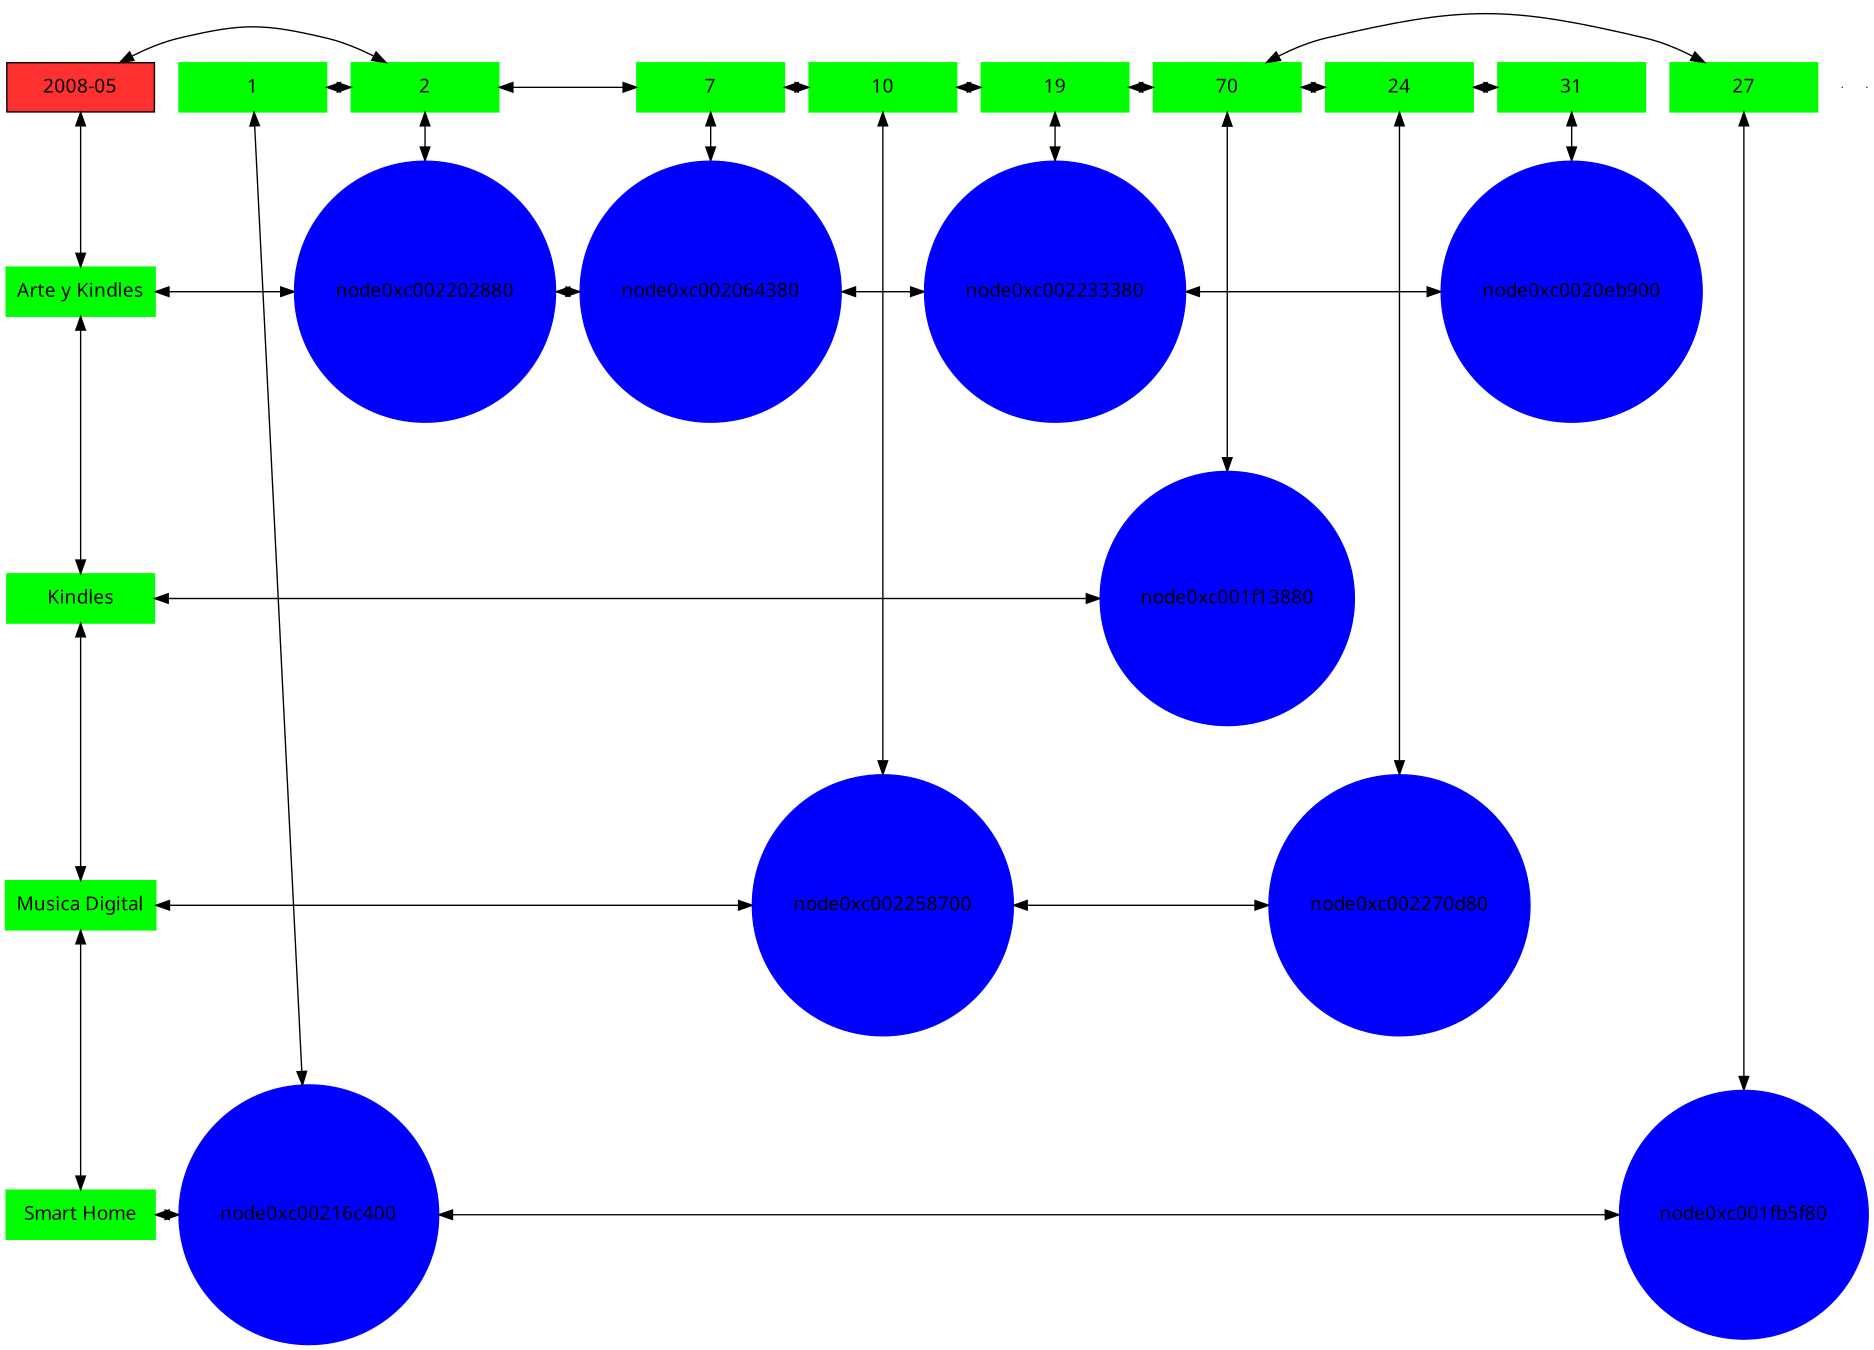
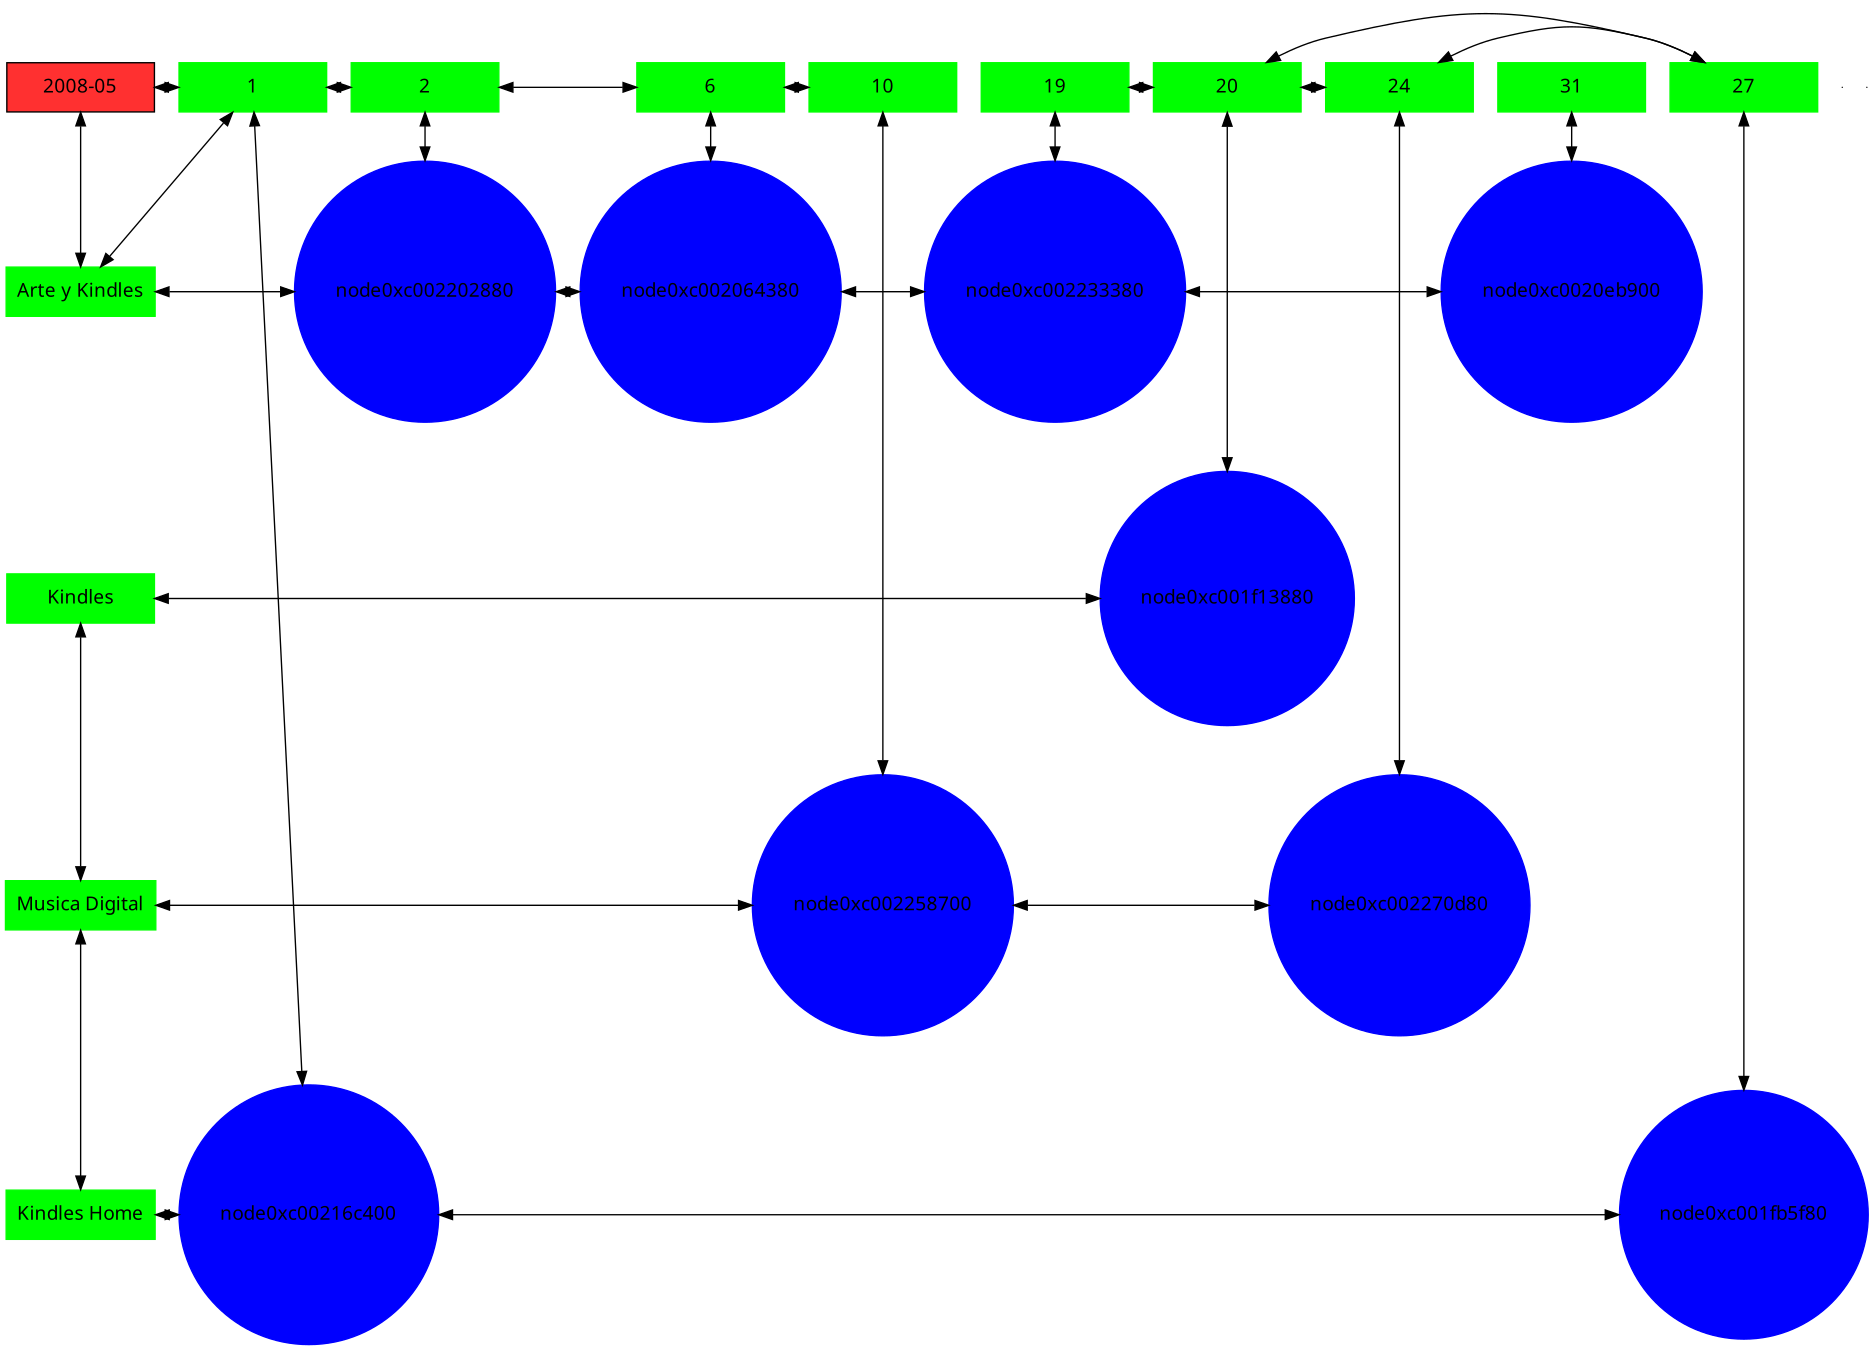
(253, 27) -> (169, 87)
(711, 87) -> (711, 87)
(971, 87) -> none
(1227, 87) -> (1227, 87)
(1488, 87) -> (1553, 28)
(81, 445) -> (167, 190)
(81, 1215) -> (81, 1215)
